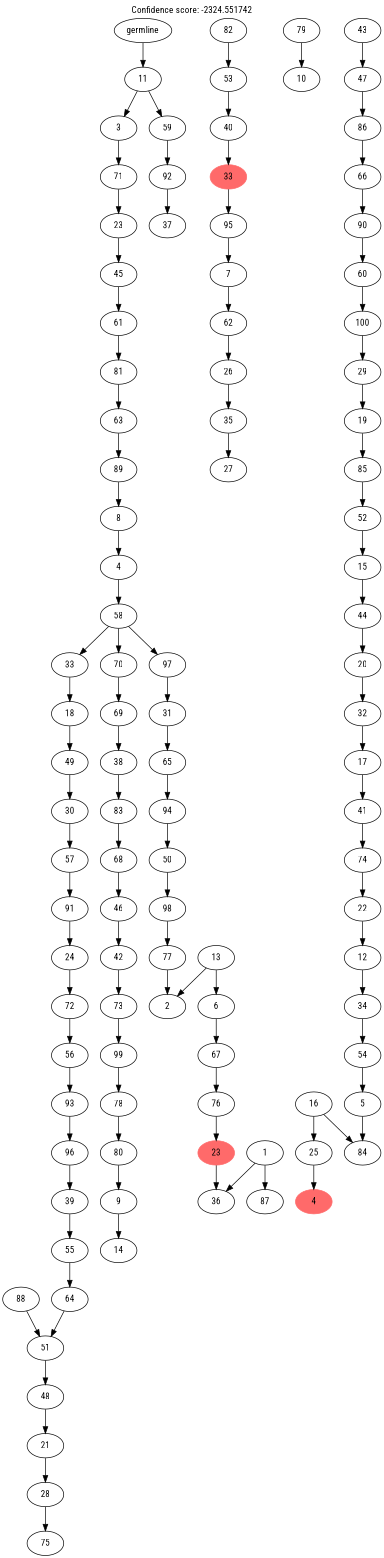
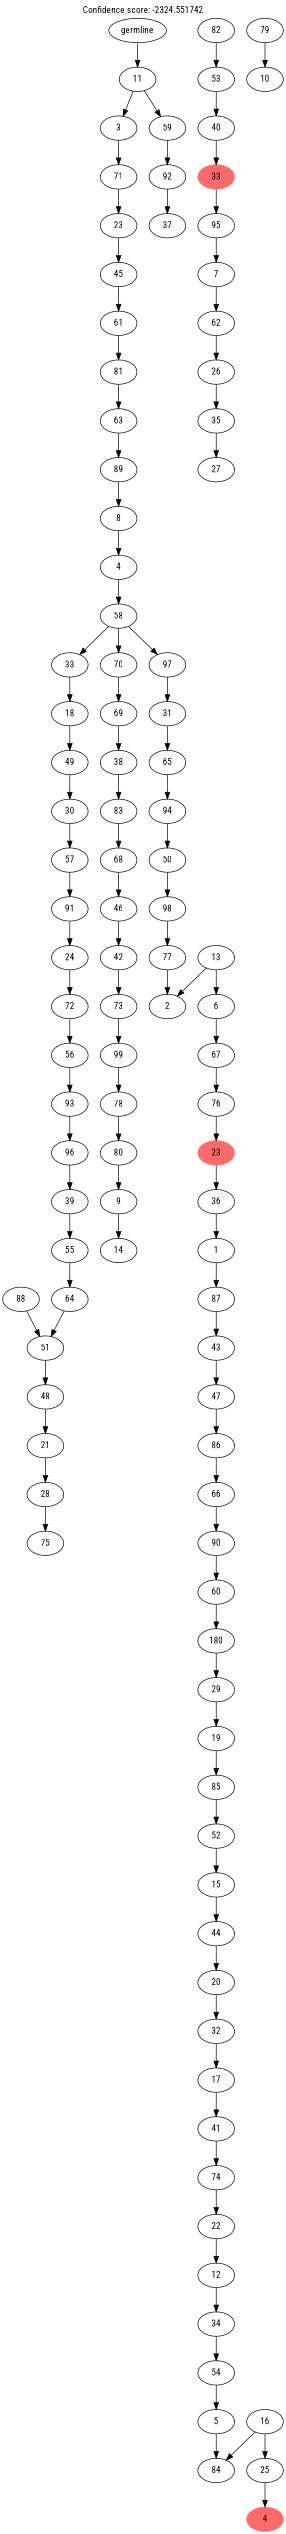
(363, 323) -> (216, 1641)
(243, 1175) -> (216, 1223)
none -> (216, 1320)
